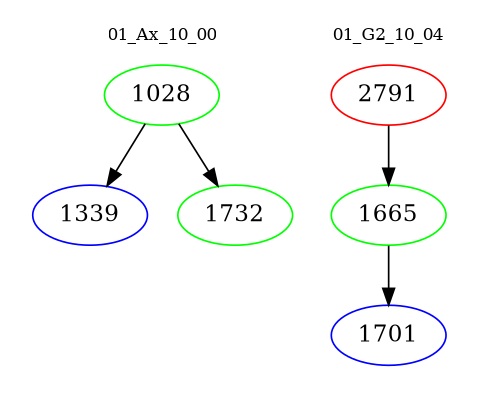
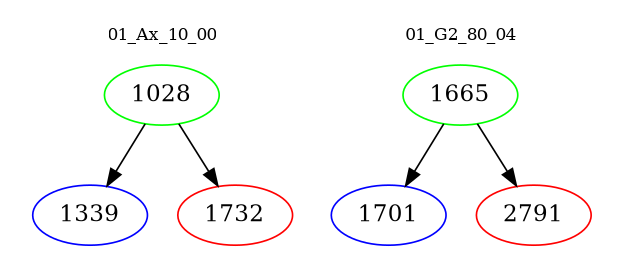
(389, 36) -> (461, 36)
(389, 147) -> (492, 148)
(235, 215) -> (235, 215)
